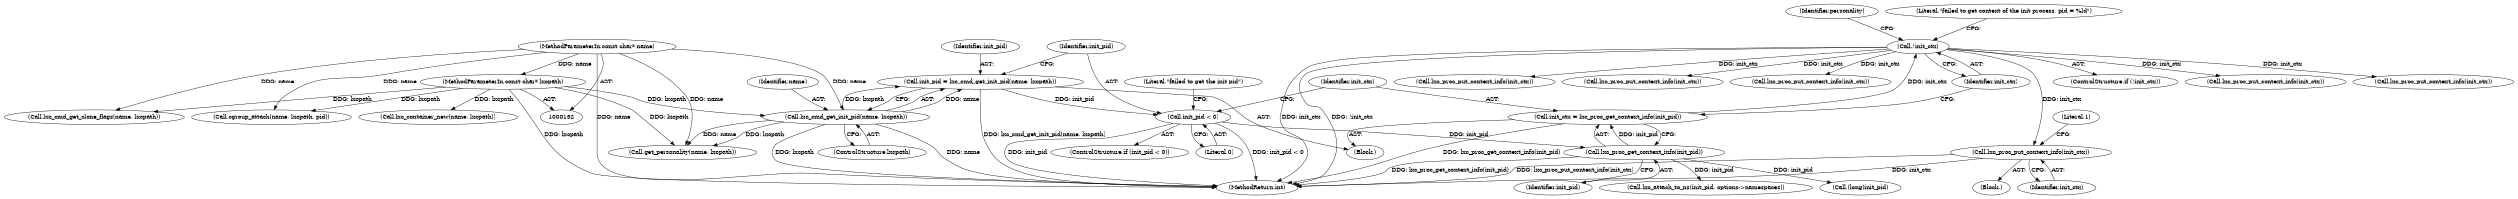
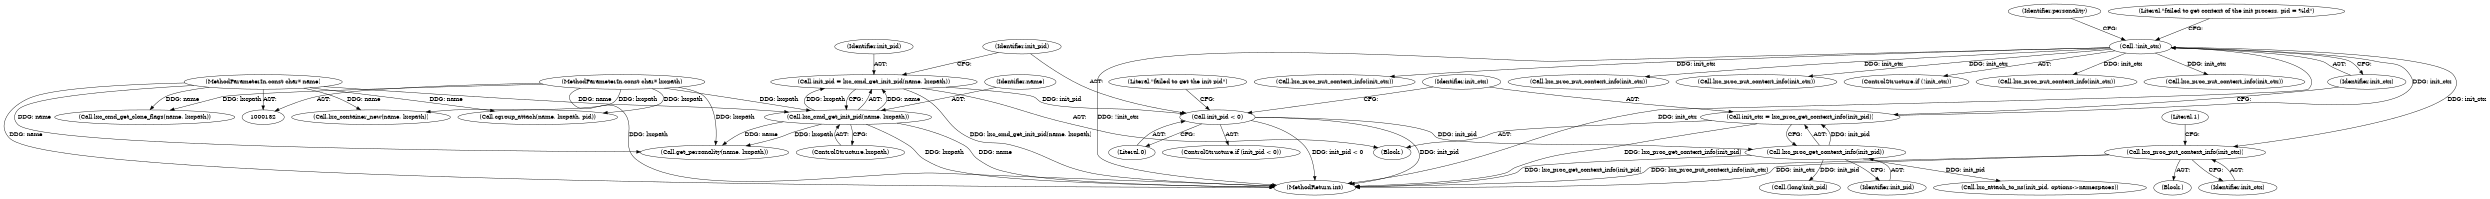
(552, 64) -> (334, 96)
